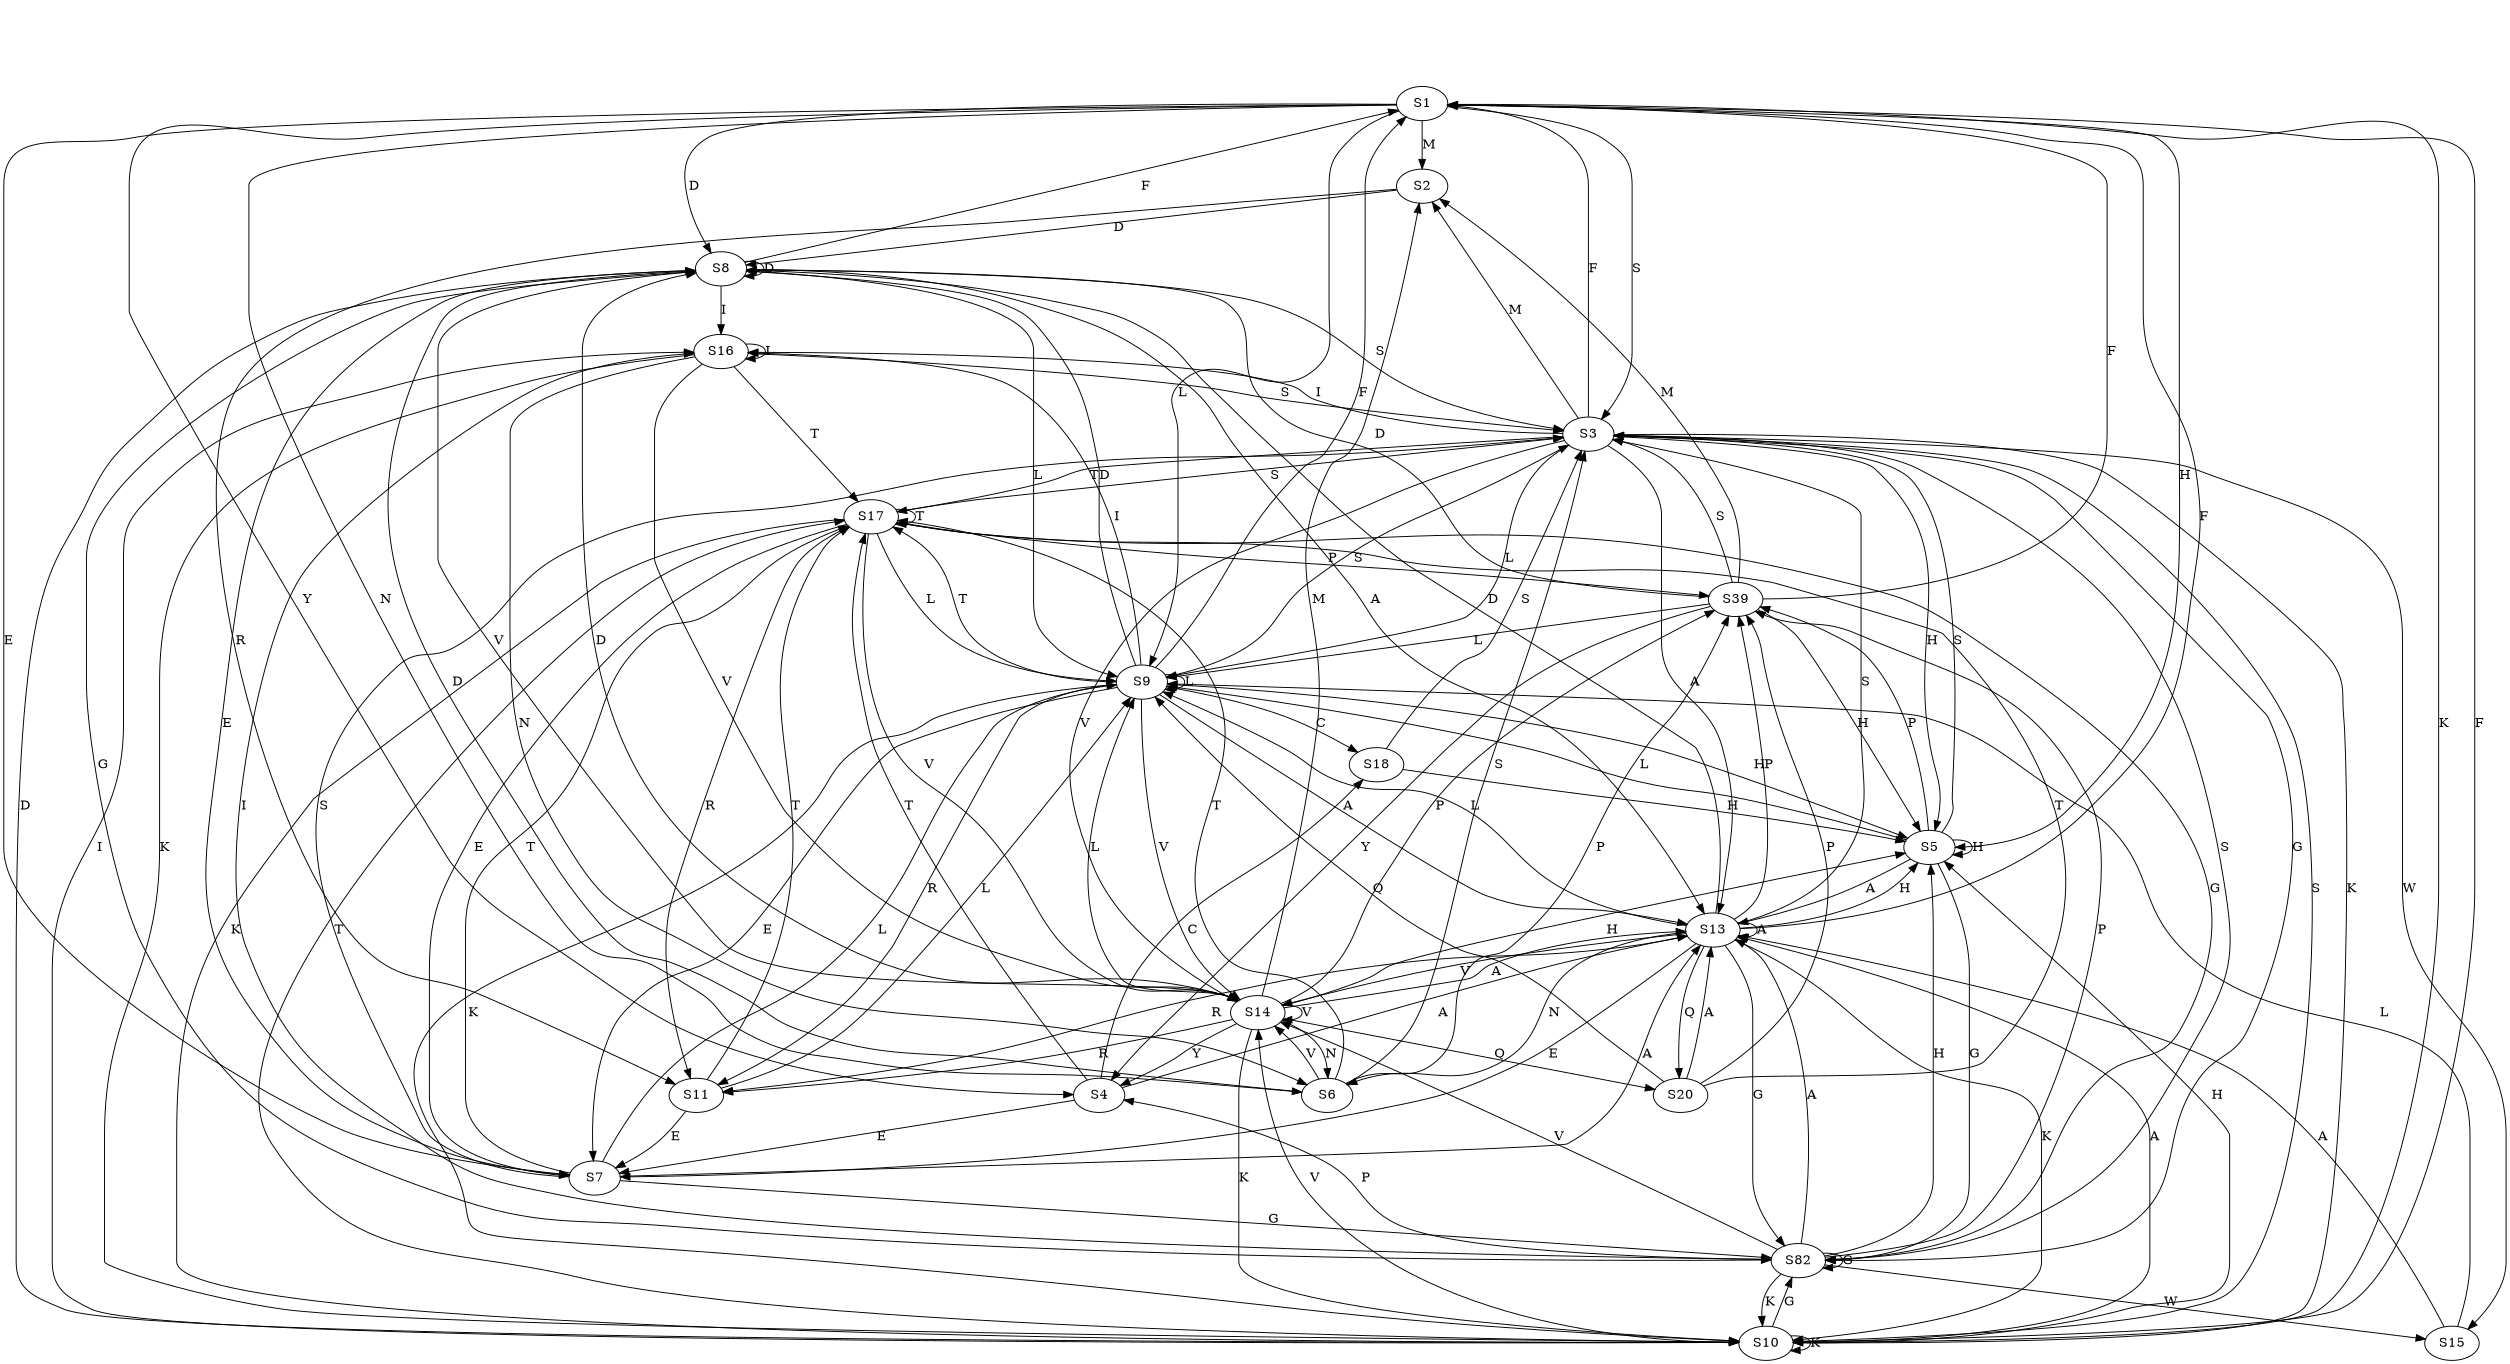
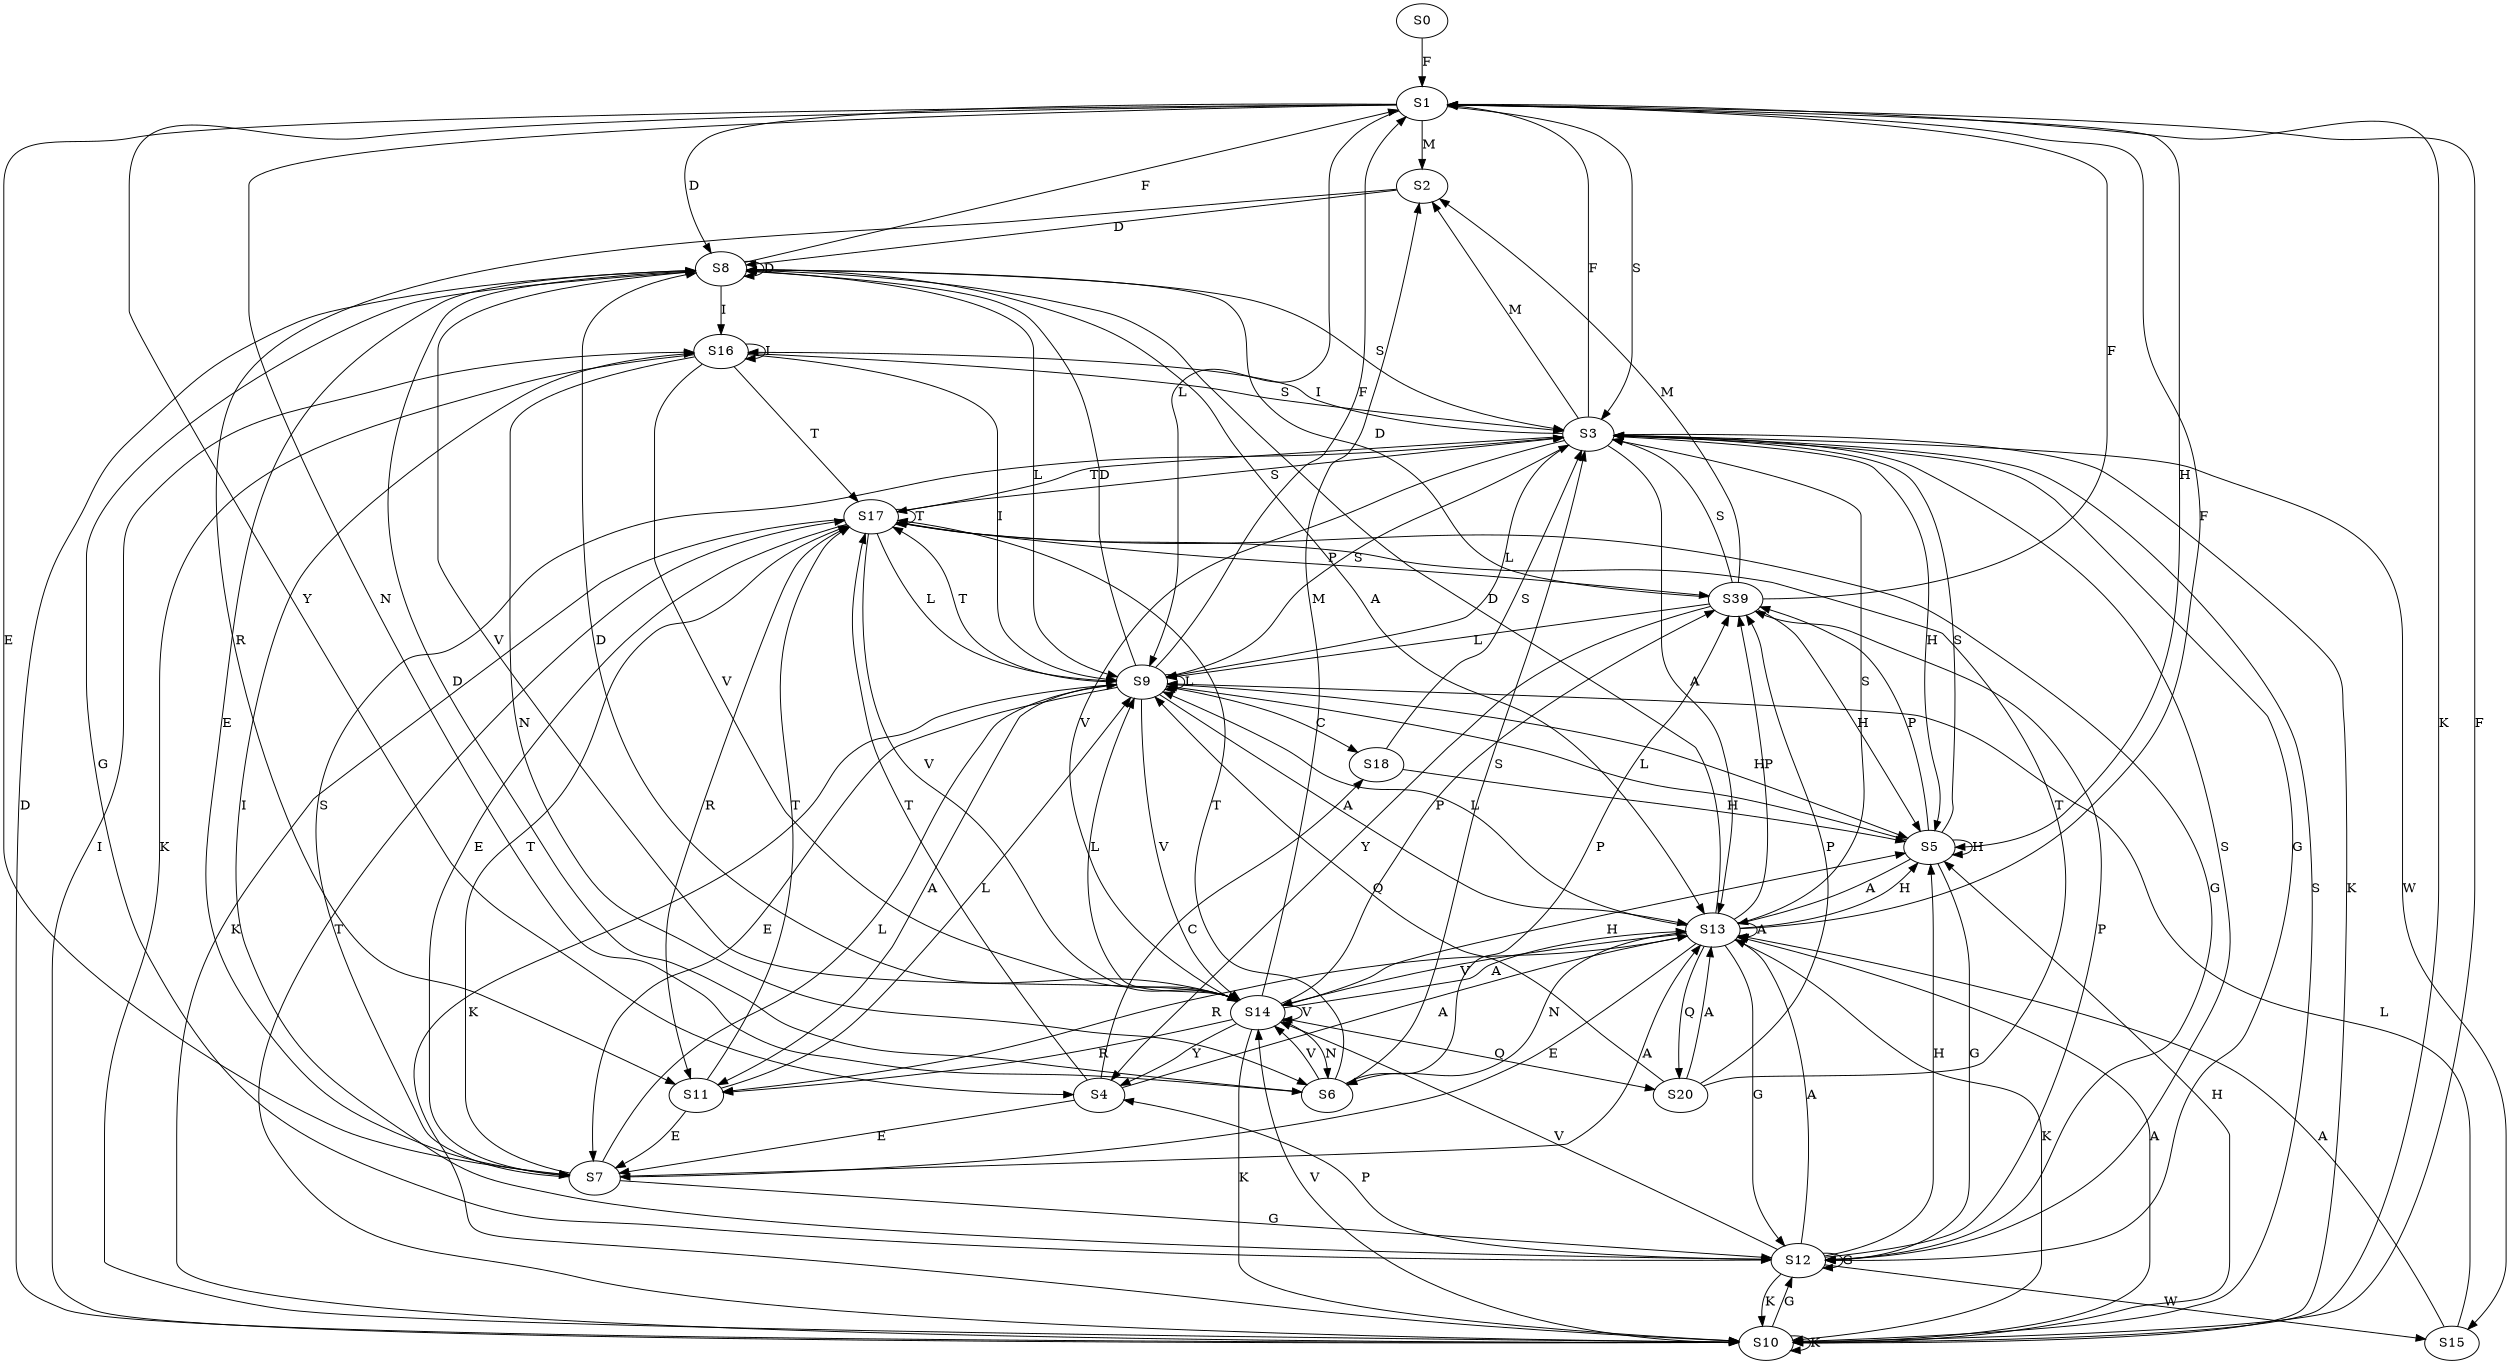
none -> (1422, 21)
(1047, 414) -> (998, 455)
(932, 889) -> (932, 889)
(1798, 1261) -> (1798, 1261)
